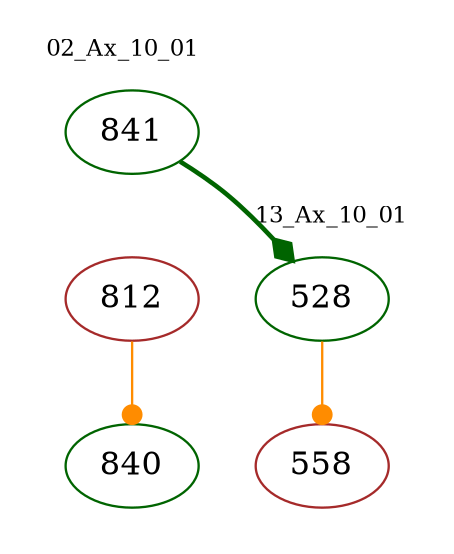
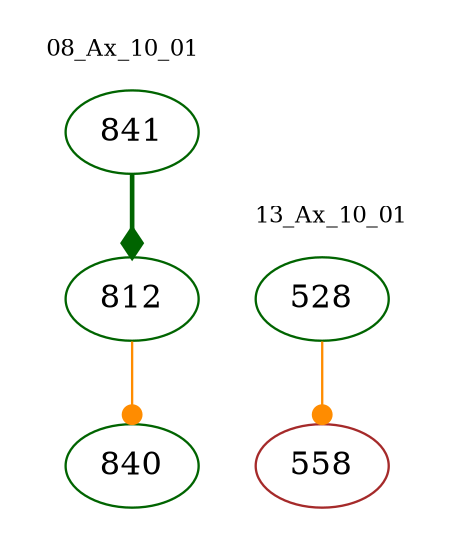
(123, 50) -> (123, 50)
(252, 217) -> (132, 202)
(132, 299) -> (132, 299)
